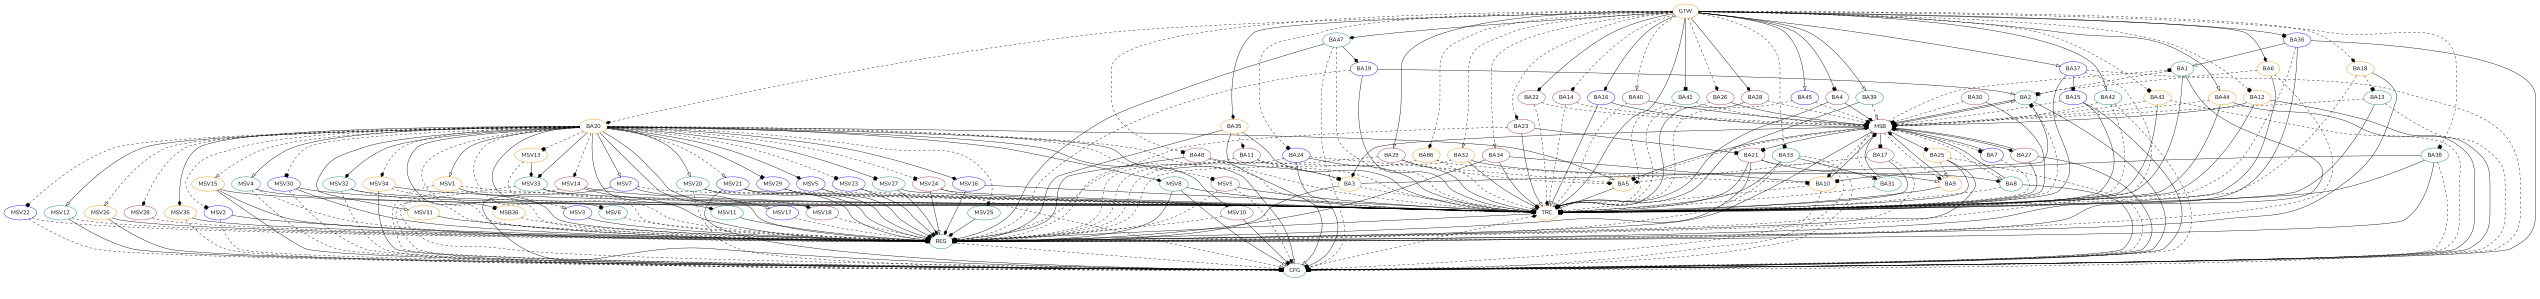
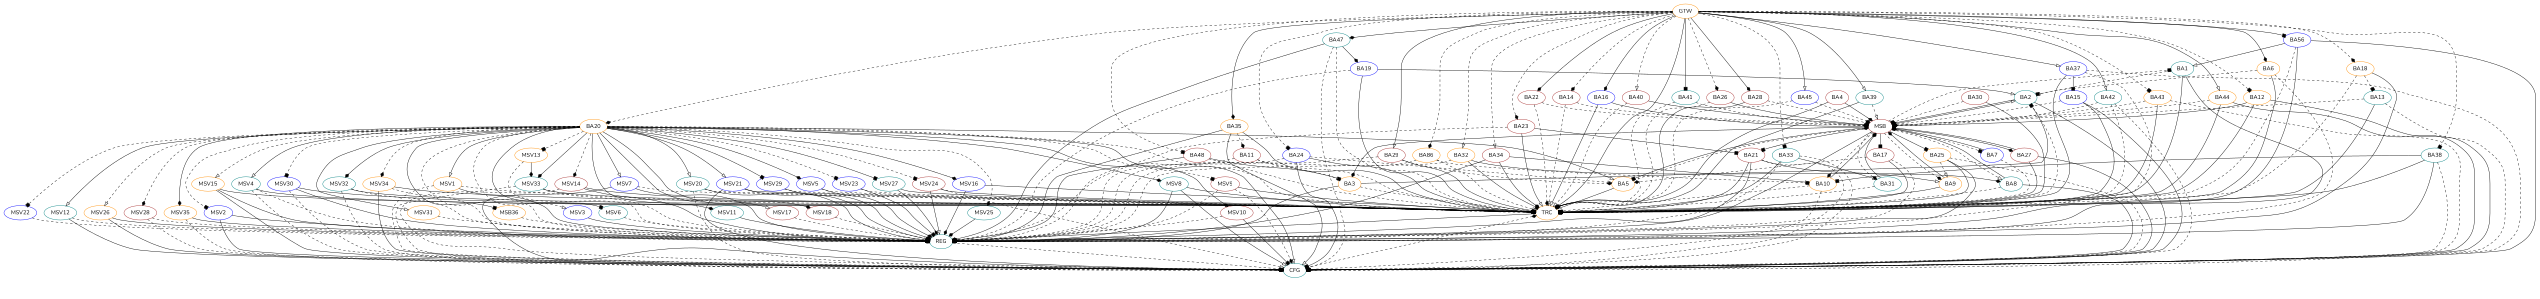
(1785, 28) -> none
(2297, 40) -> (2297, 40)
(669, 143) -> (669, 143)
(782, 213) -> (782, 213)
(681, 236) -> (681, 236)
(650, 264) -> (709, 265)
(741, 265) -> (741, 265)
